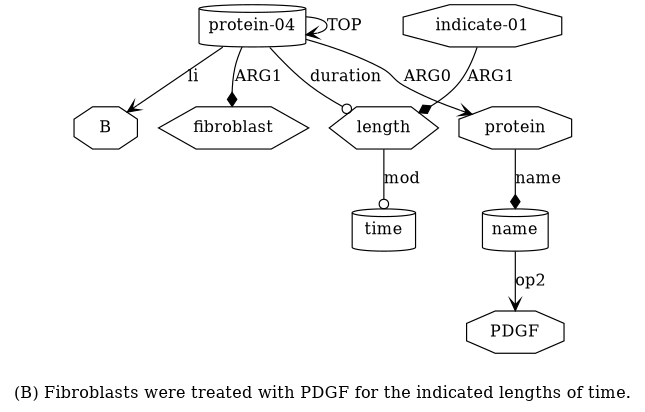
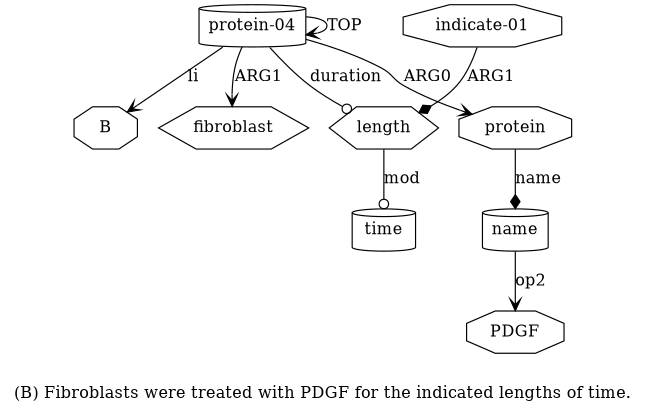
(234, 70) -> (234, 70)
